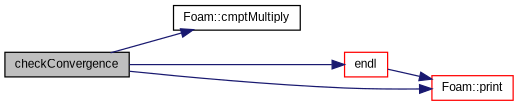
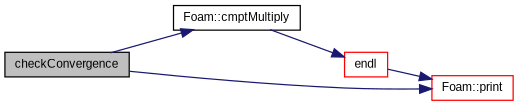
(231, 65) -> (301, 41)
